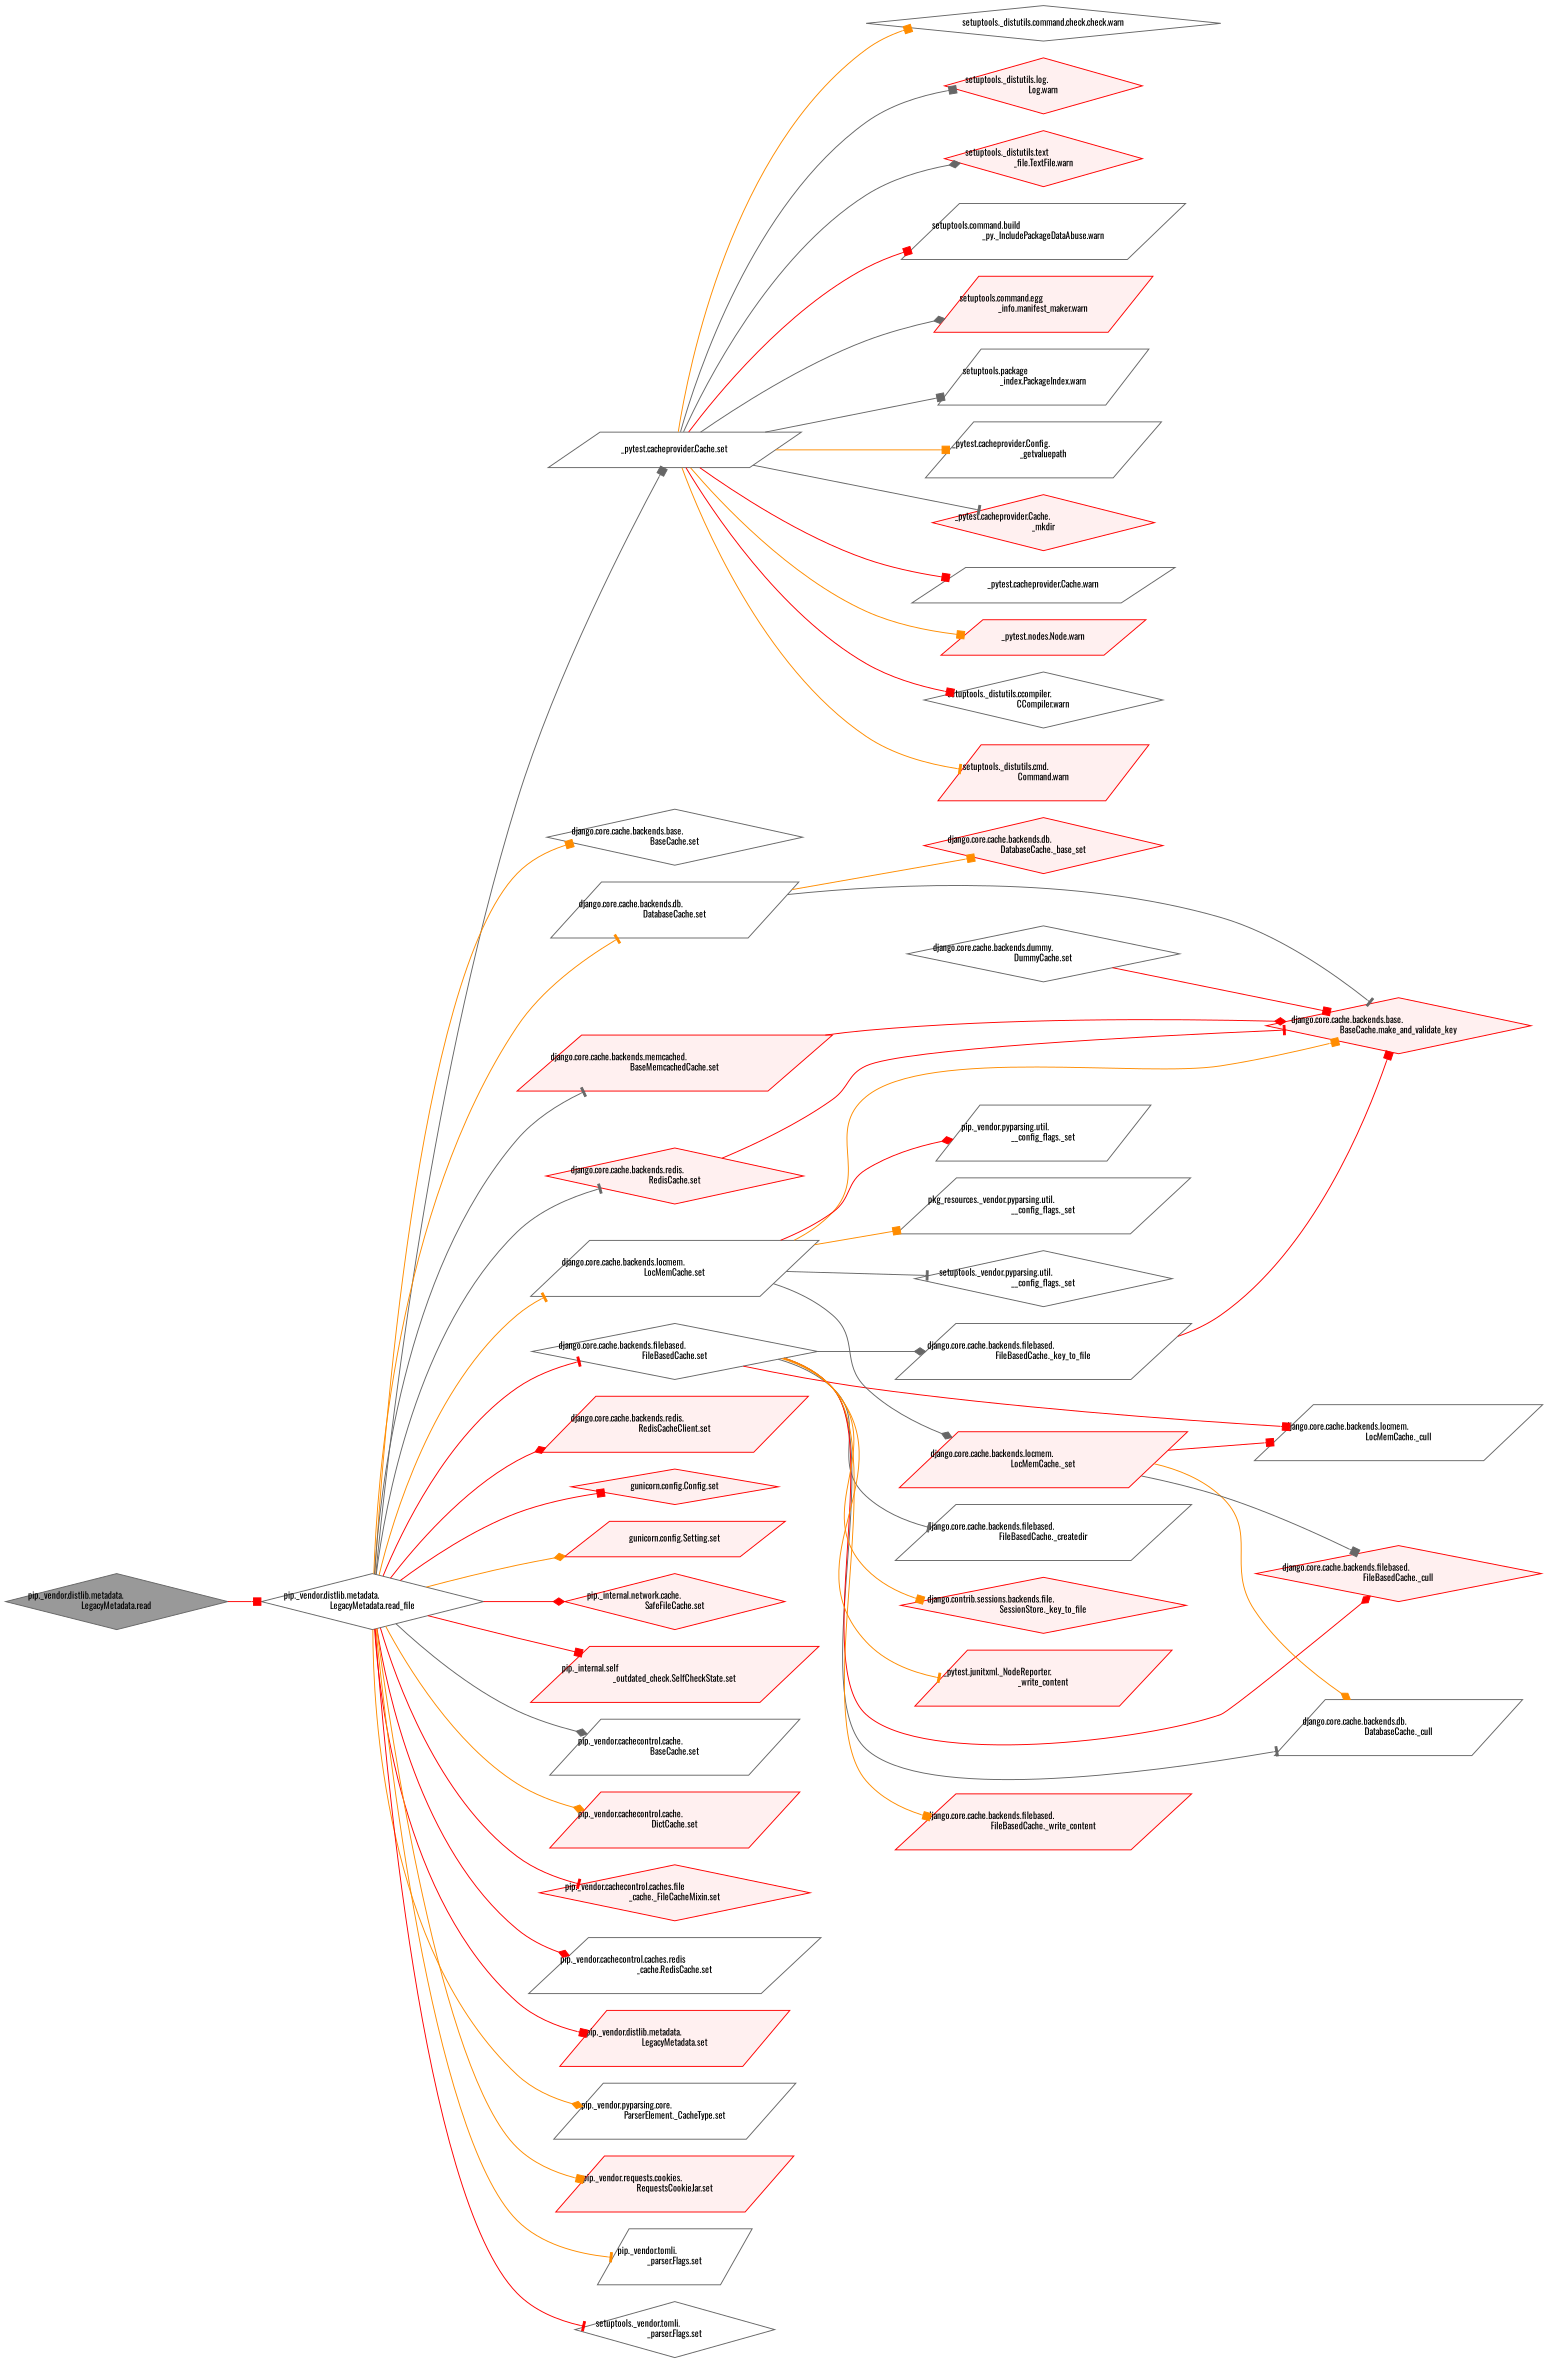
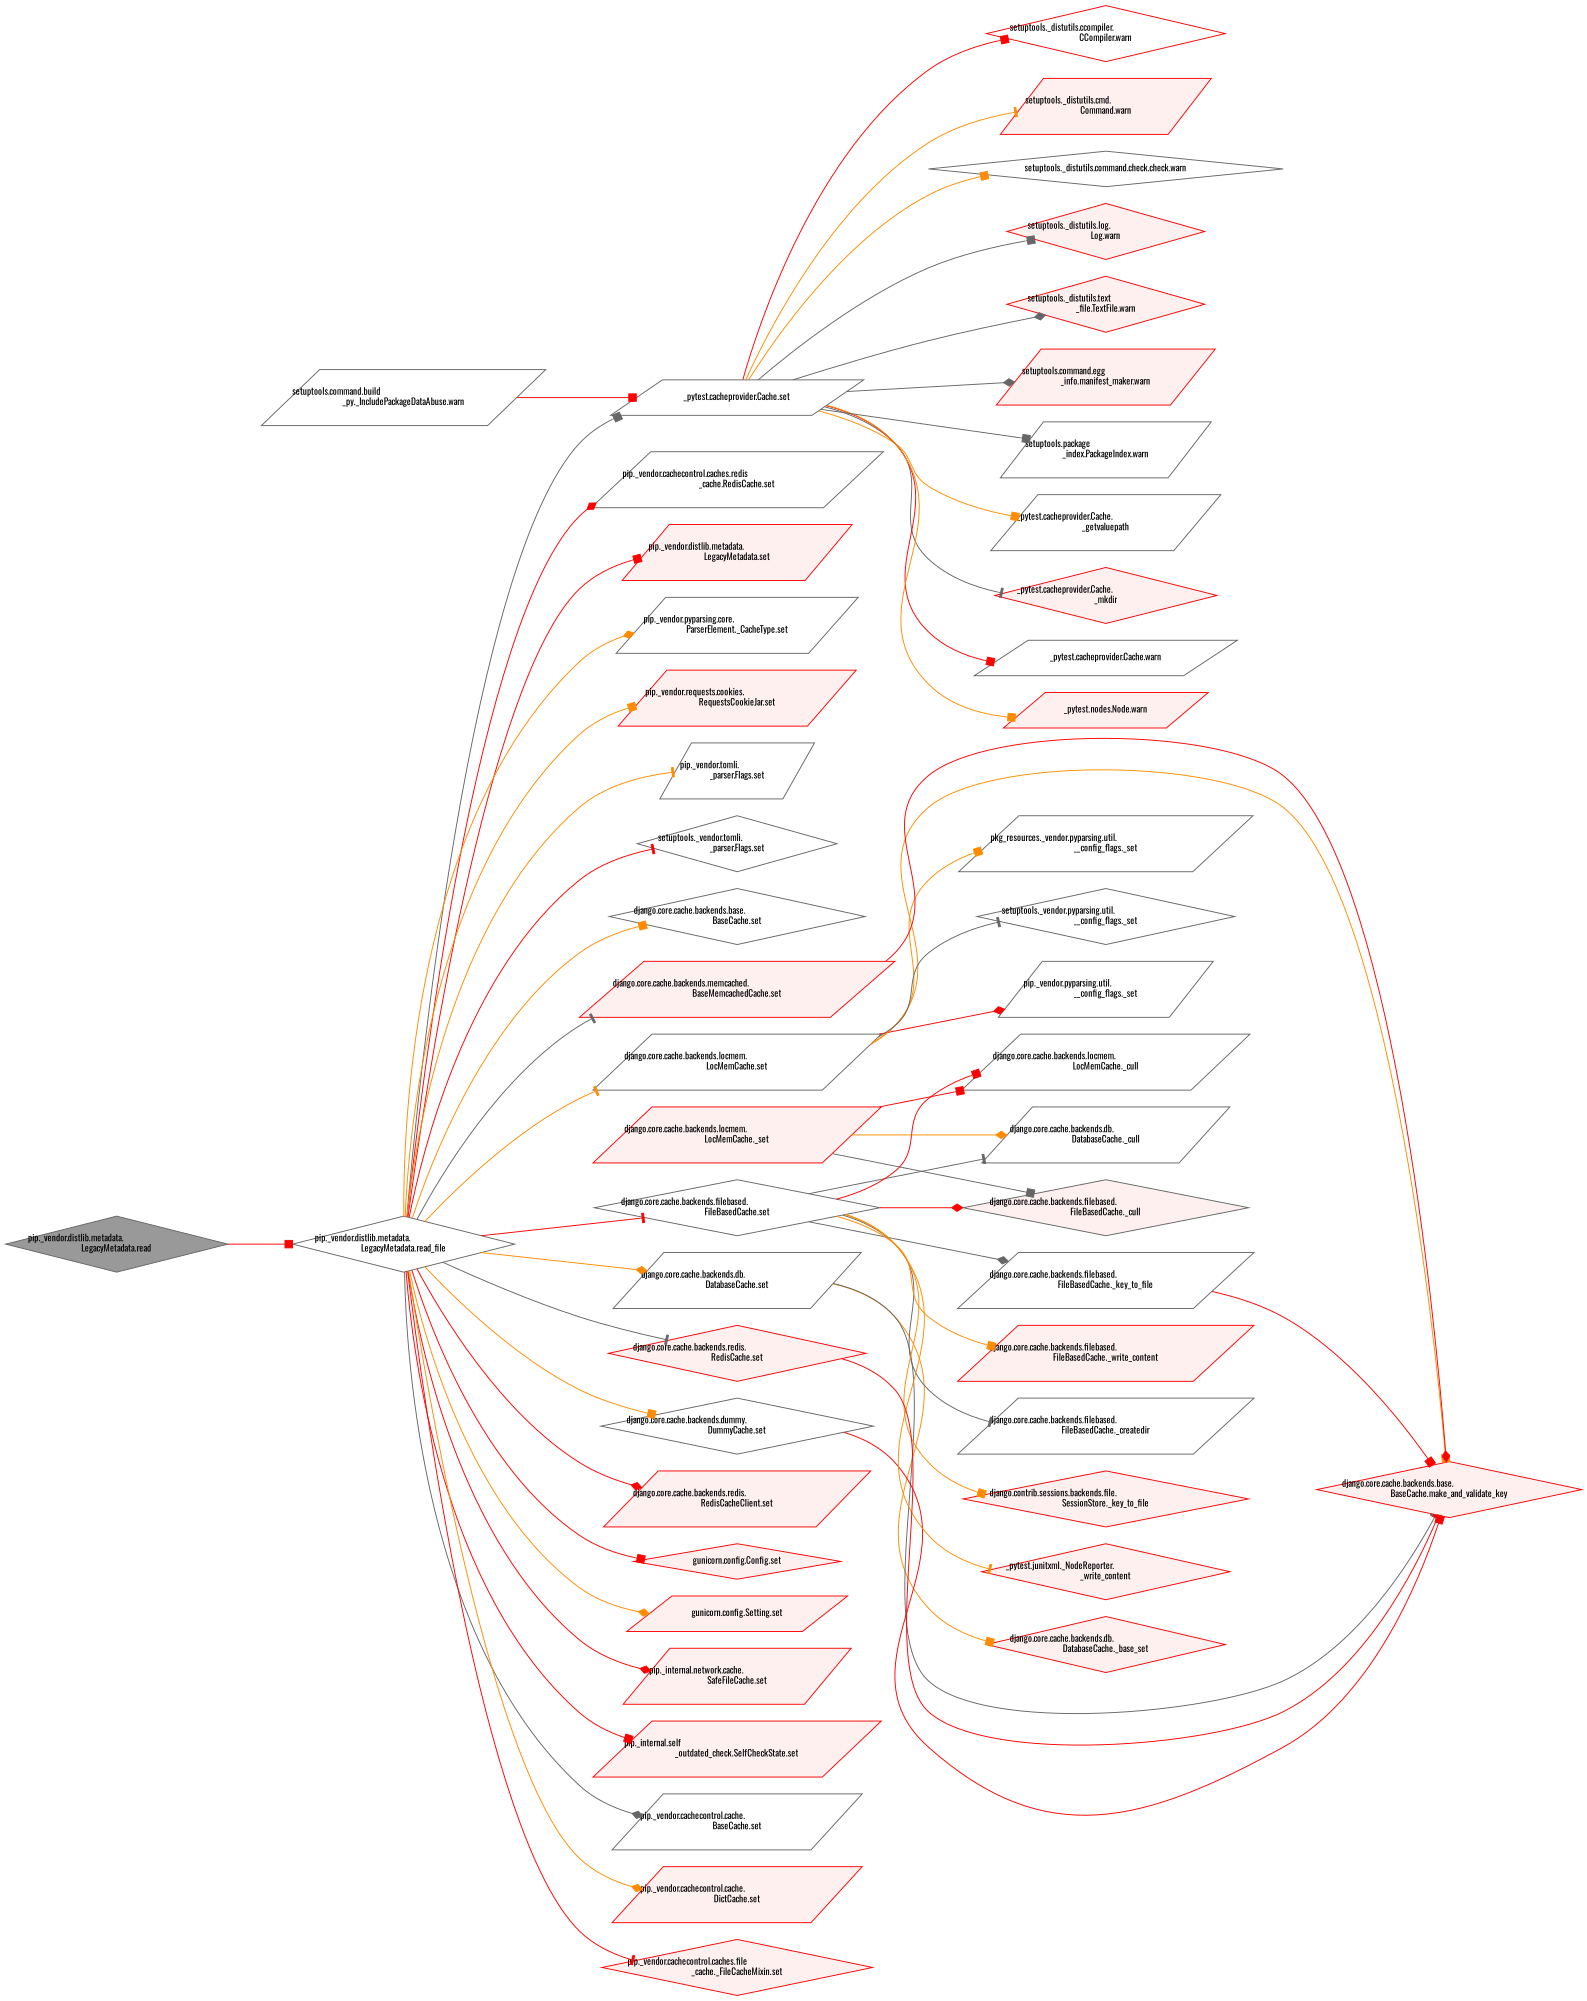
(783, 327) -> (572, 398)
(1043, 450) -> (1106, 523)
(1043, 700) -> (1106, 34)
(428, 1227) -> (559, 1261)
none -> (525, 1356)
(852, 1362) -> none
(1399, 1574) -> (1106, 1208)
(675, 1602) -> (737, 1676)
(1043, 1678) -> (1106, 1572)
